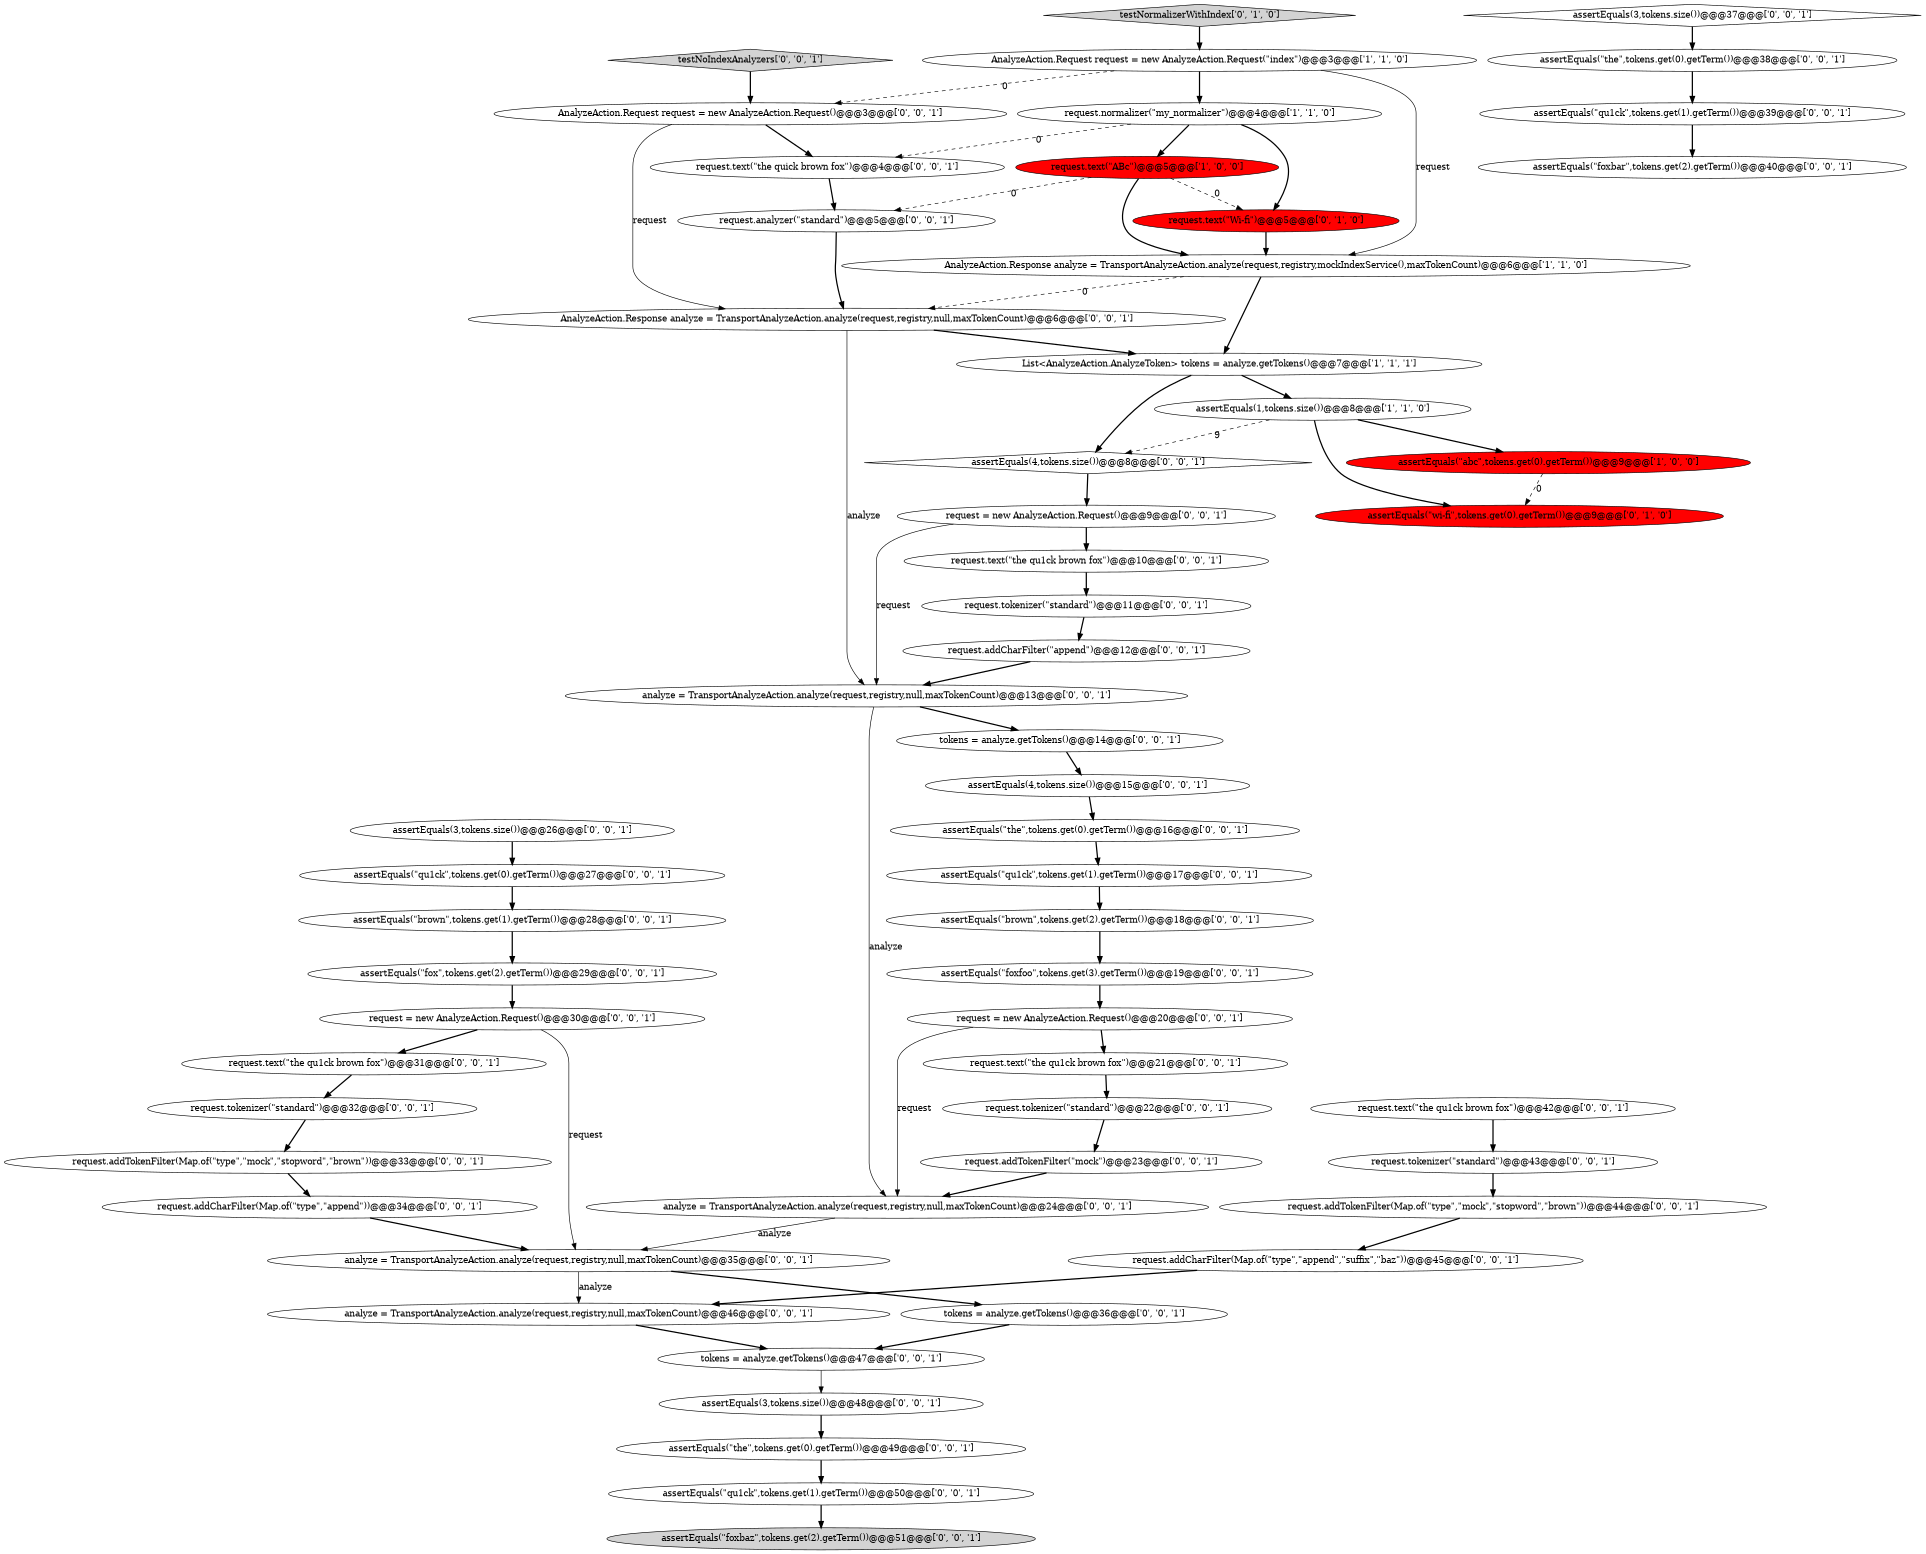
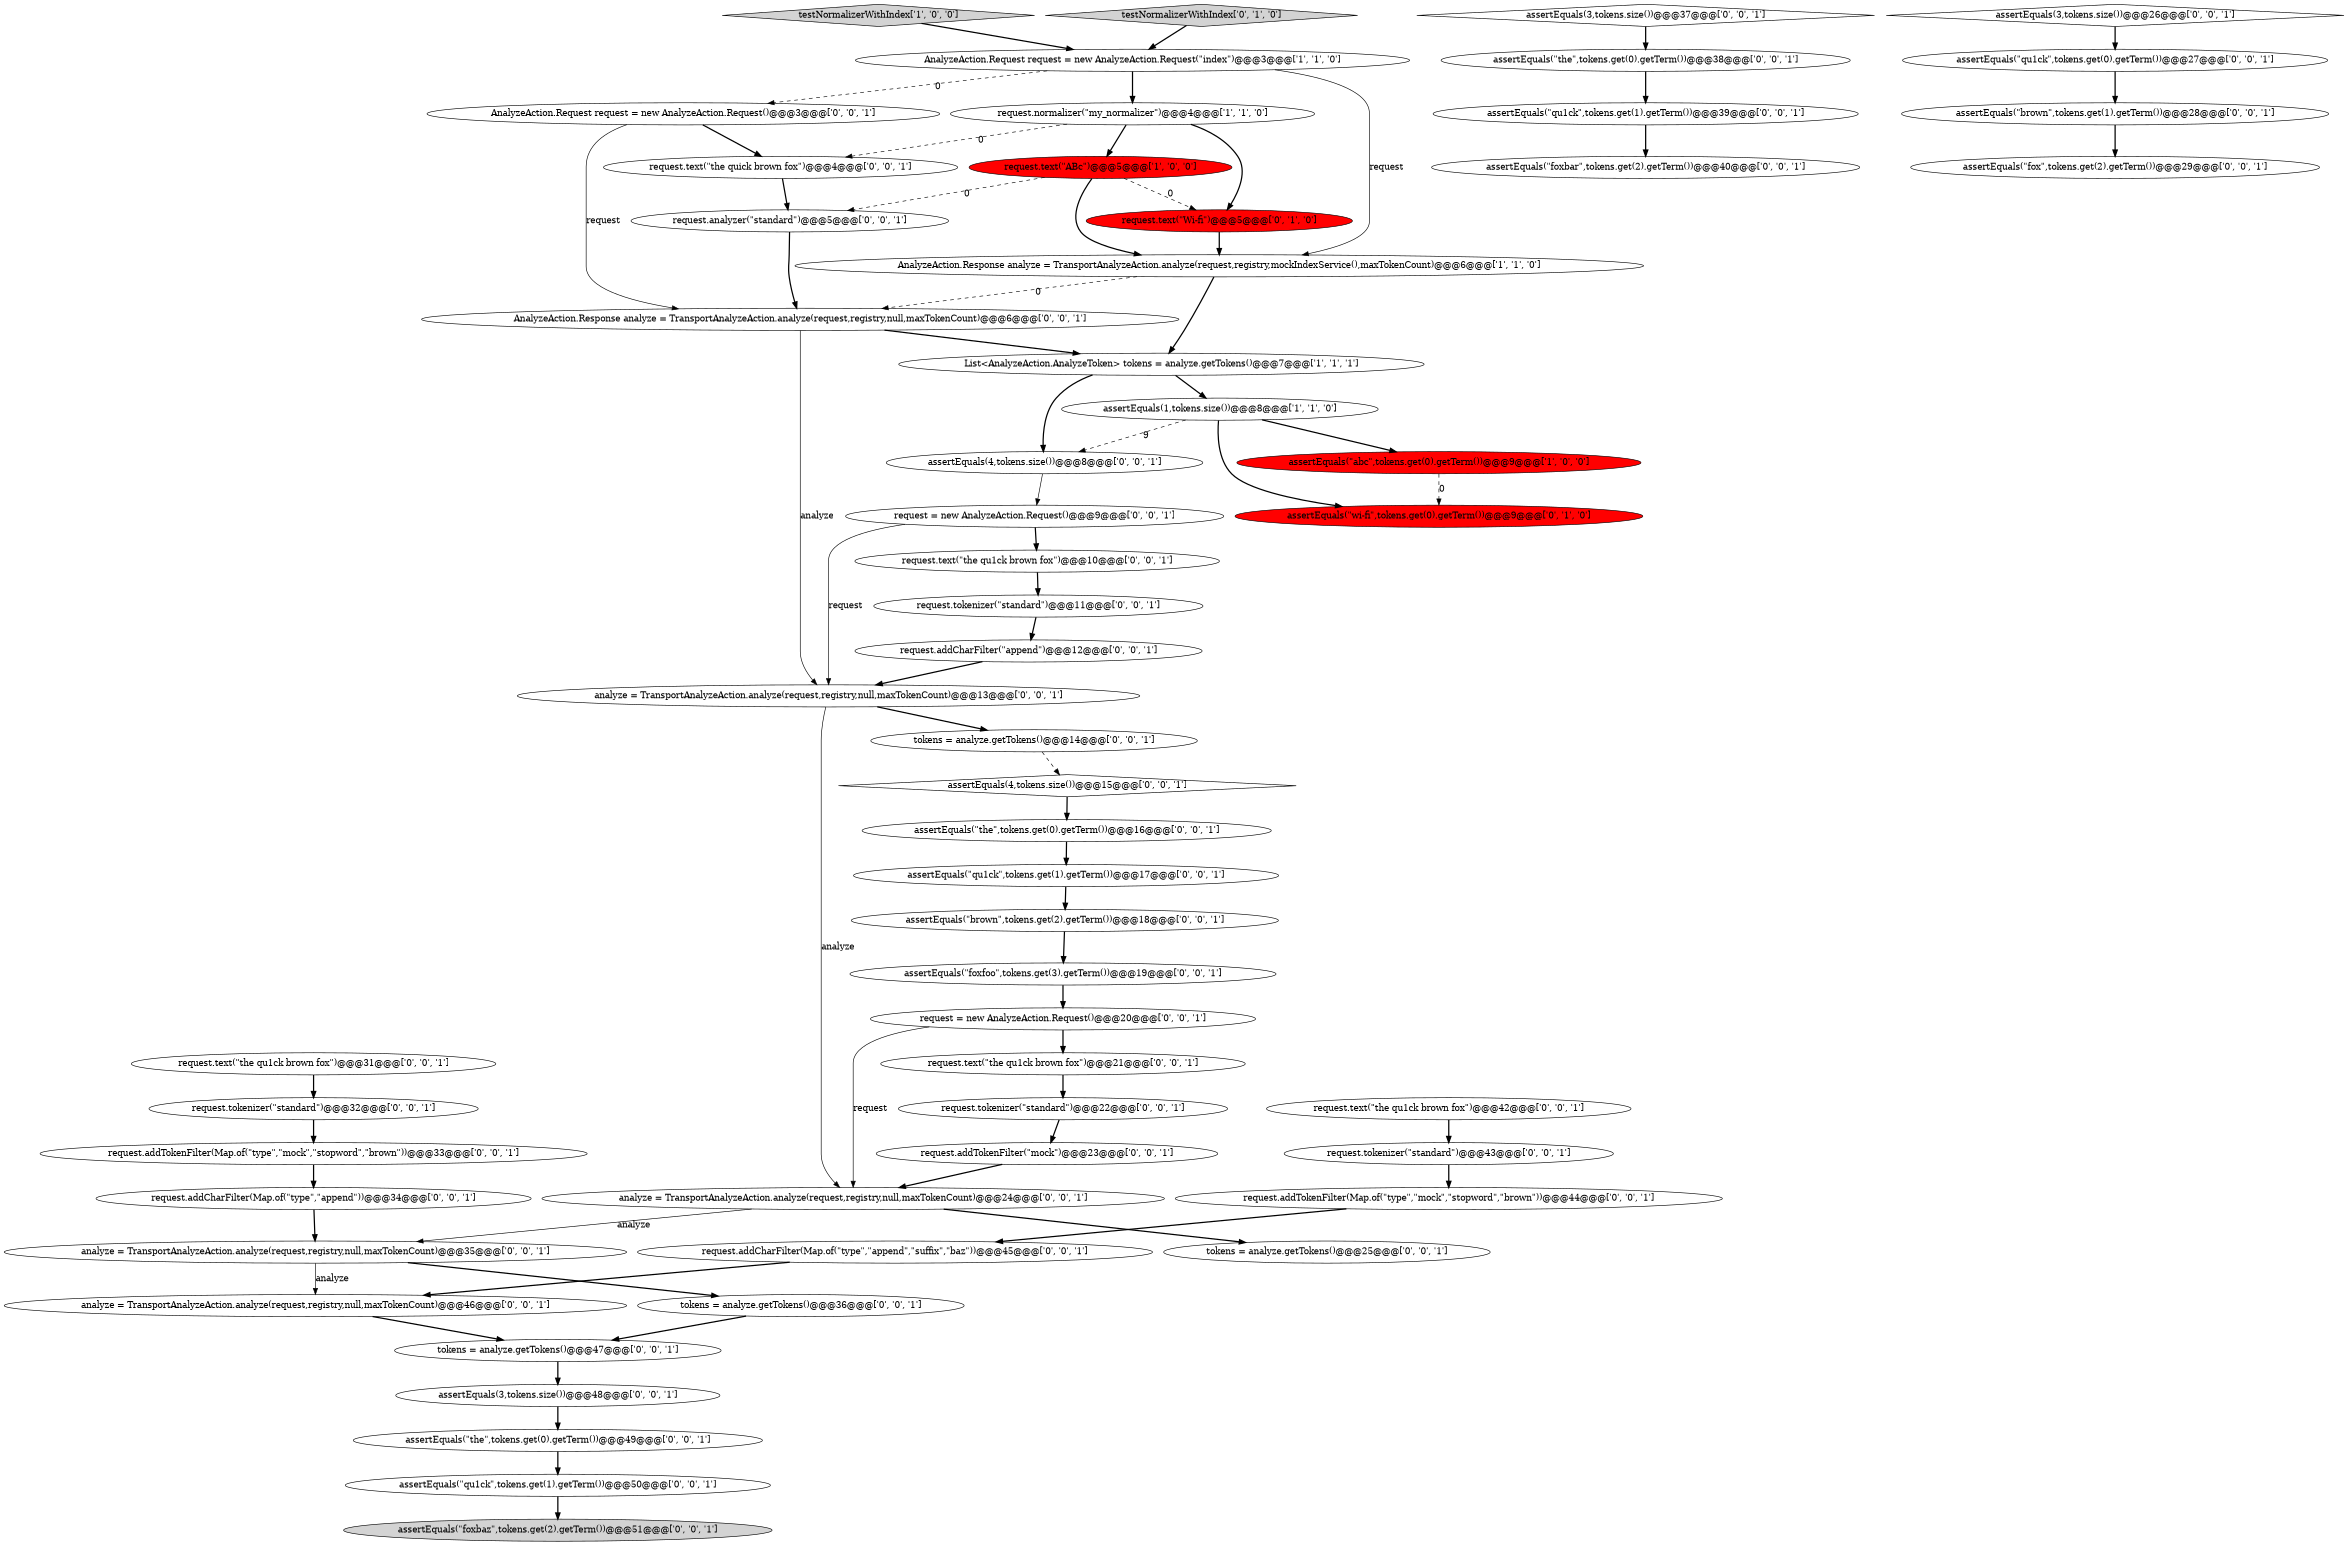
none -> (878, 15)
(750, 60) -> none
(1088, 463) -> (1045, 463)
(1087, 486) -> (1040, 486)
(1072, 761) -> (1049, 761)
(1088, 786) -> (1067, 786)
(512, 831) -> (2115, 15)
(512, 1019) -> none
none -> (1327, 1252)
(821, 1379) -> (558, 1370)
